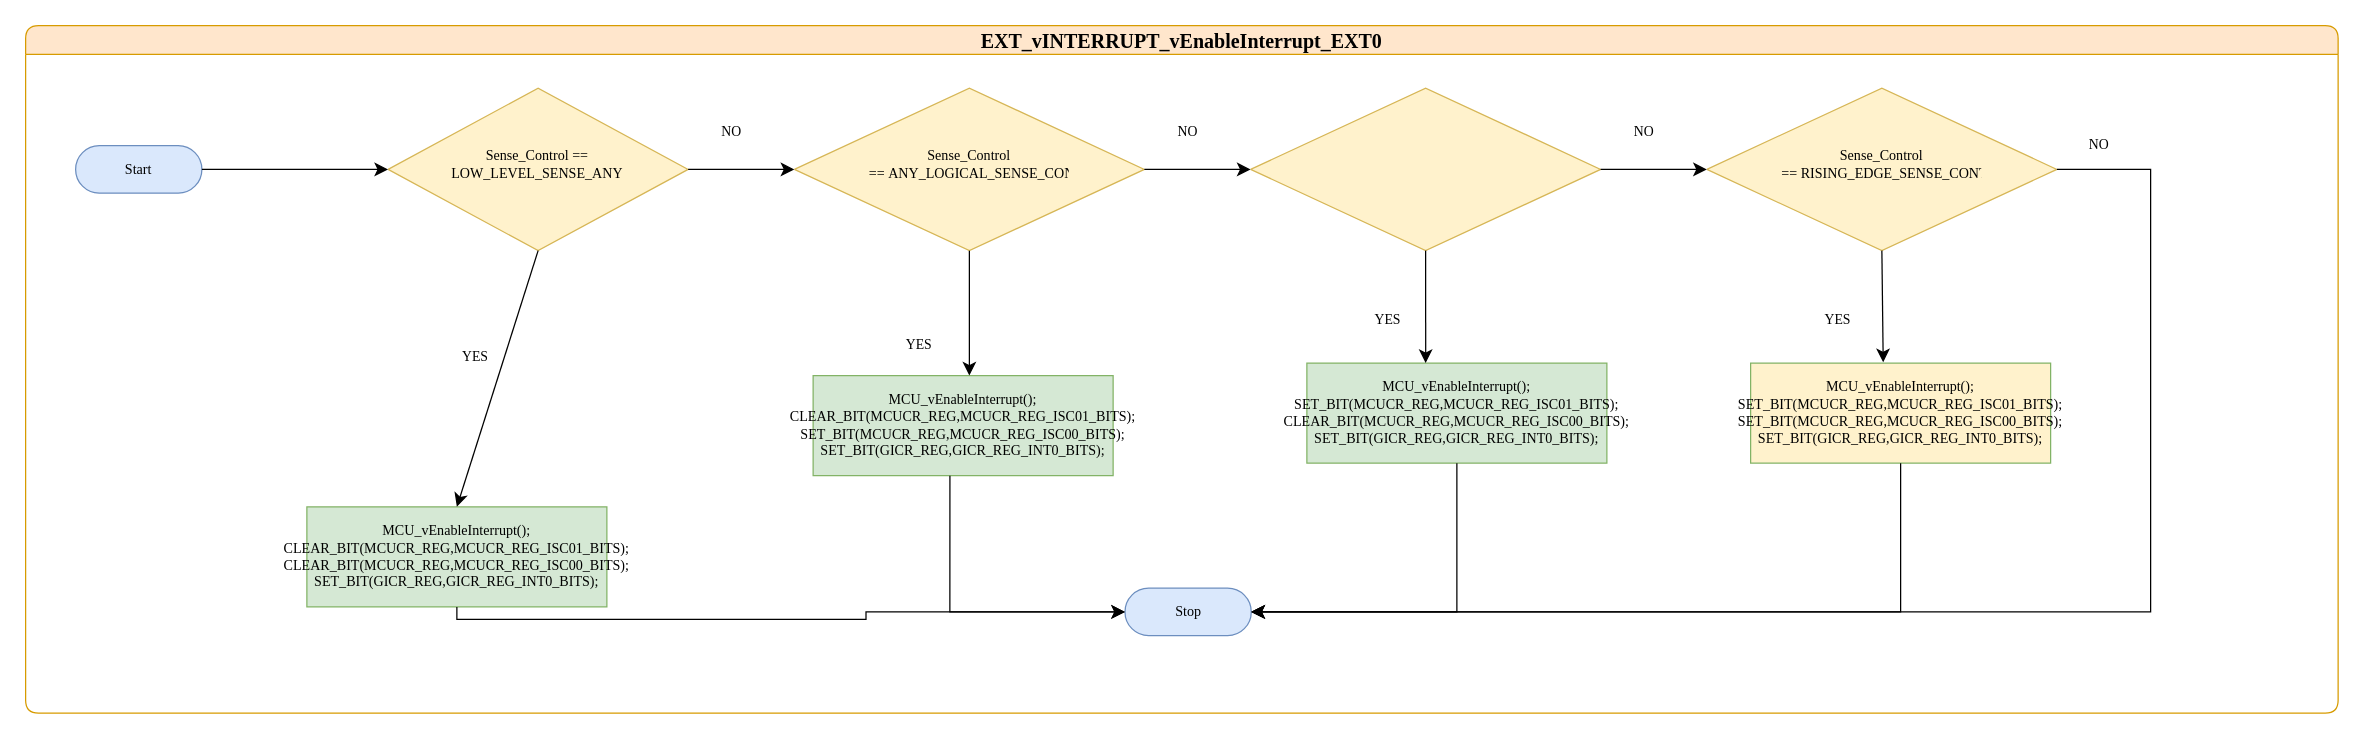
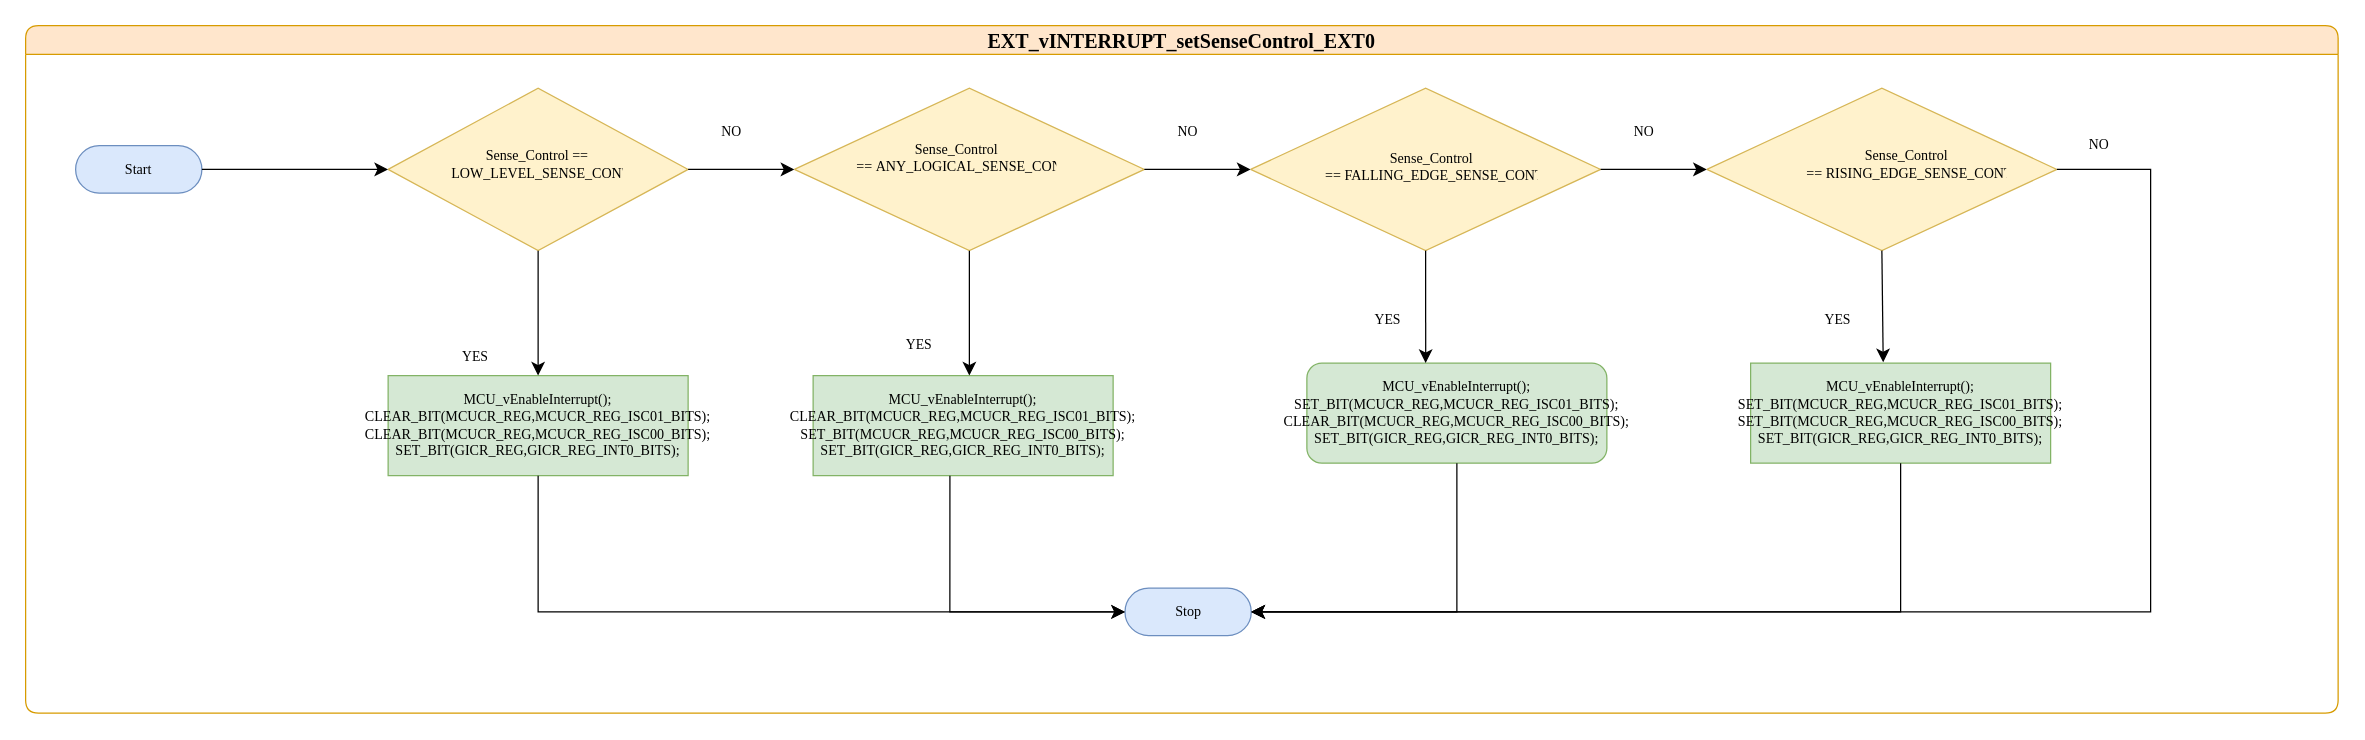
(1182, 41) -> (1182, 41)
(538, 164) -> (538, 164)
(969, 164) -> (957, 158)
(1882, 164) -> (1907, 164)
none -> (1432, 167)
(1457, 413) -> (1457, 413)
(1901, 413) -> (1901, 413)
(457, 557) -> (538, 426)
